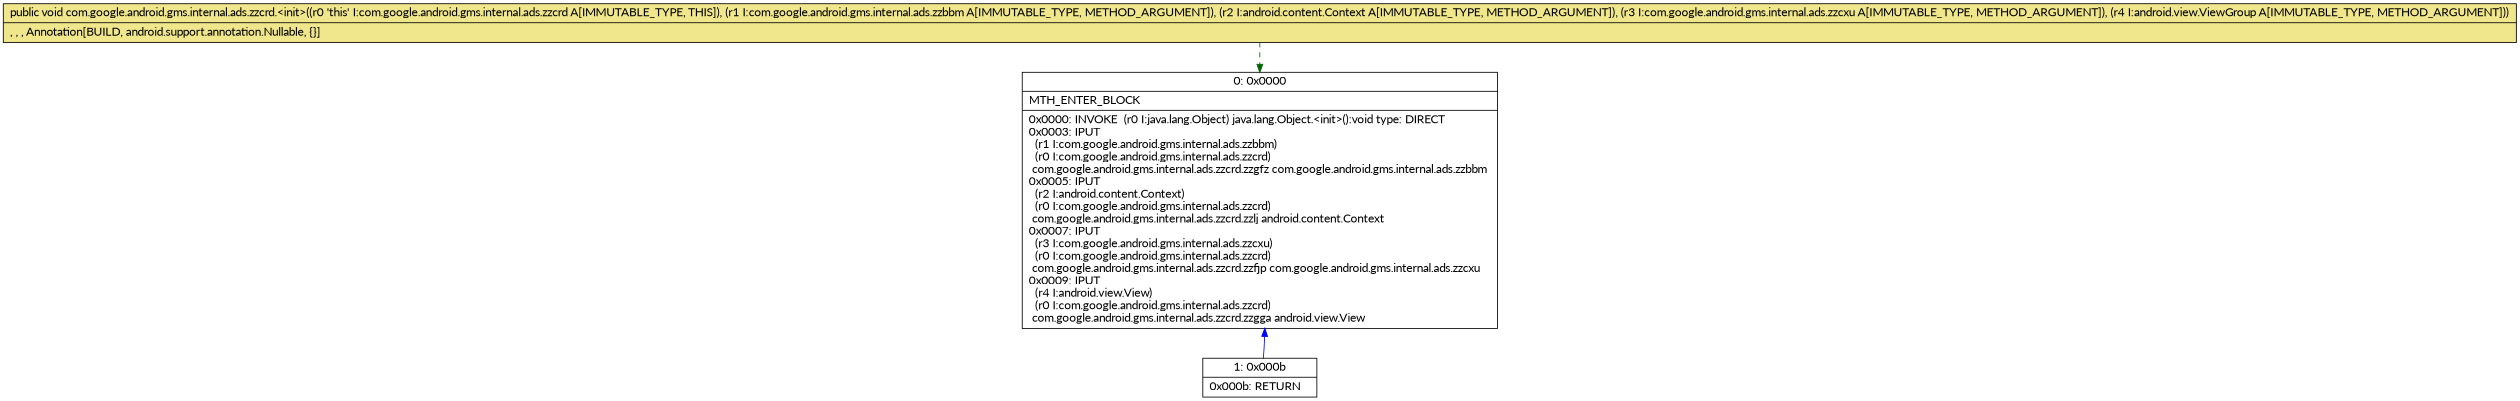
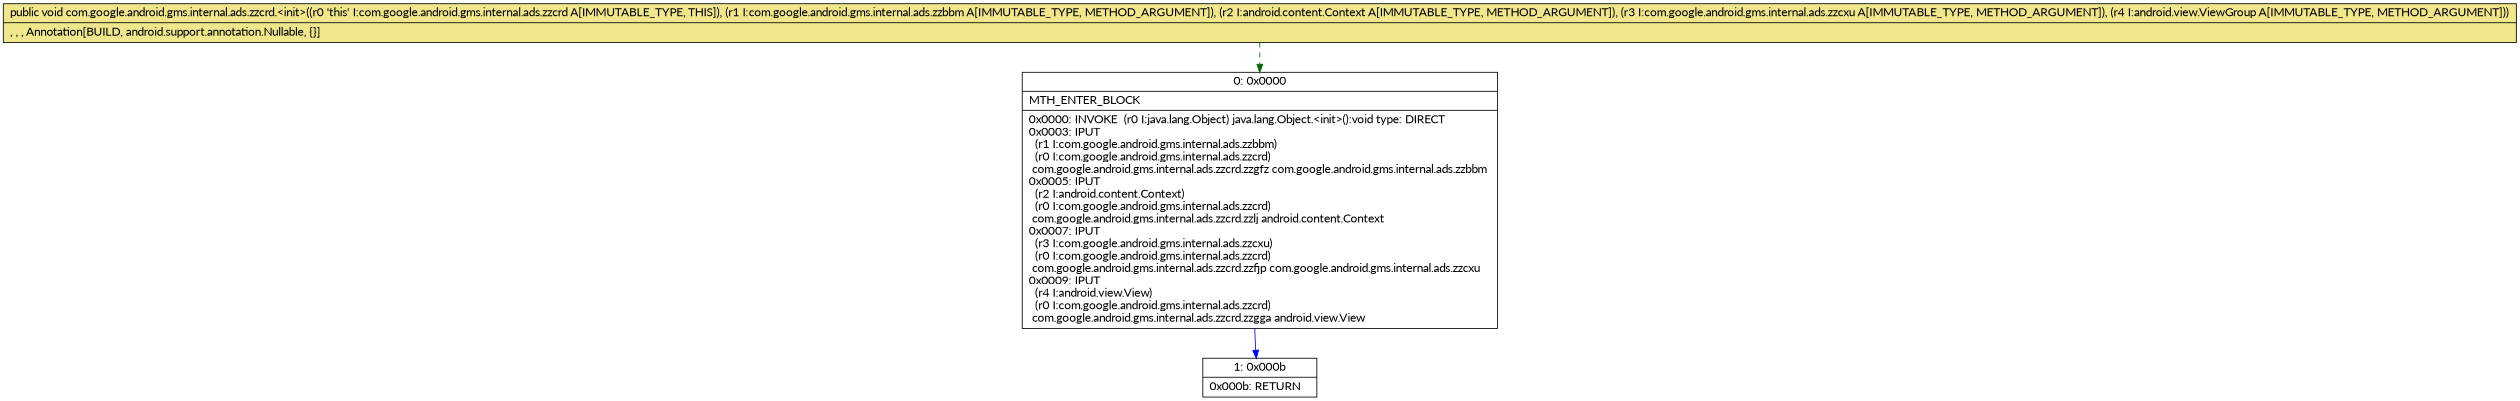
(1264, 348) -> (1255, 339)
